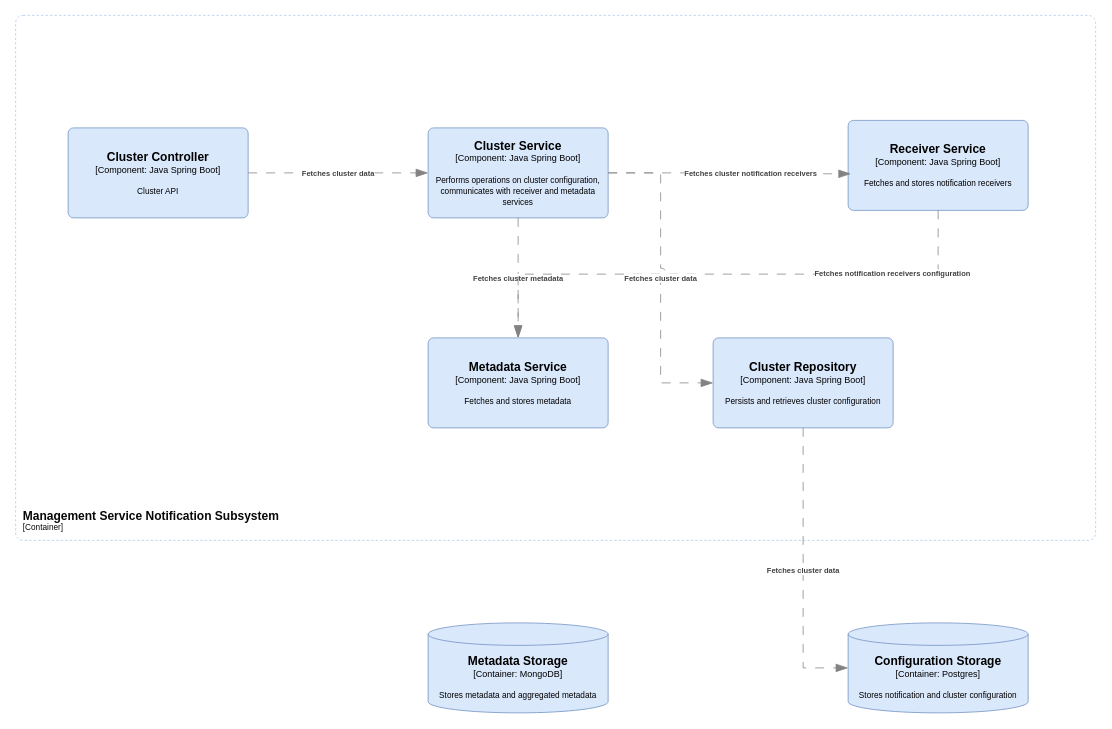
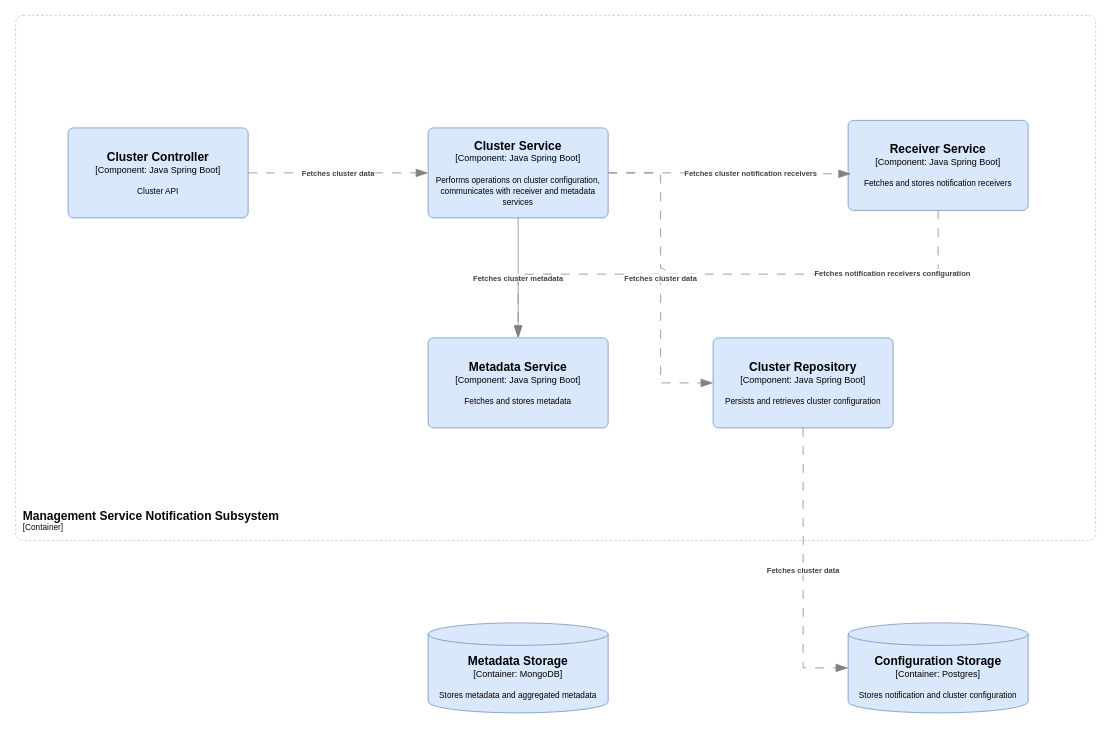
(518, 248) -> (518, 248)
